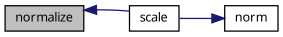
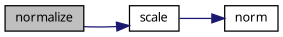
(113, 10) -> (100, 27)
